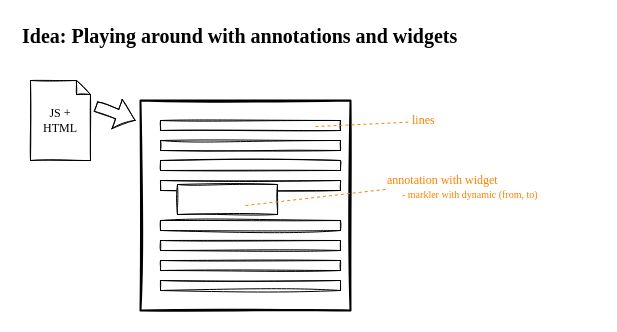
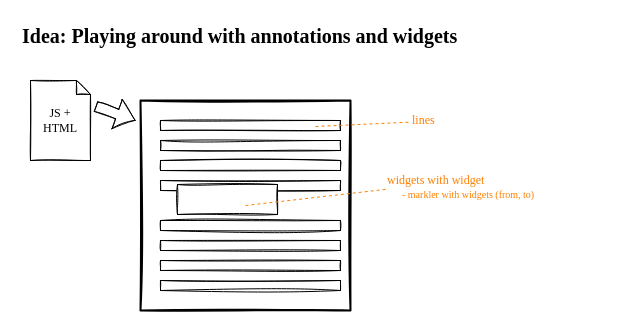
(454, 181) -> (444, 181)
(483, 195) -> (483, 195)
